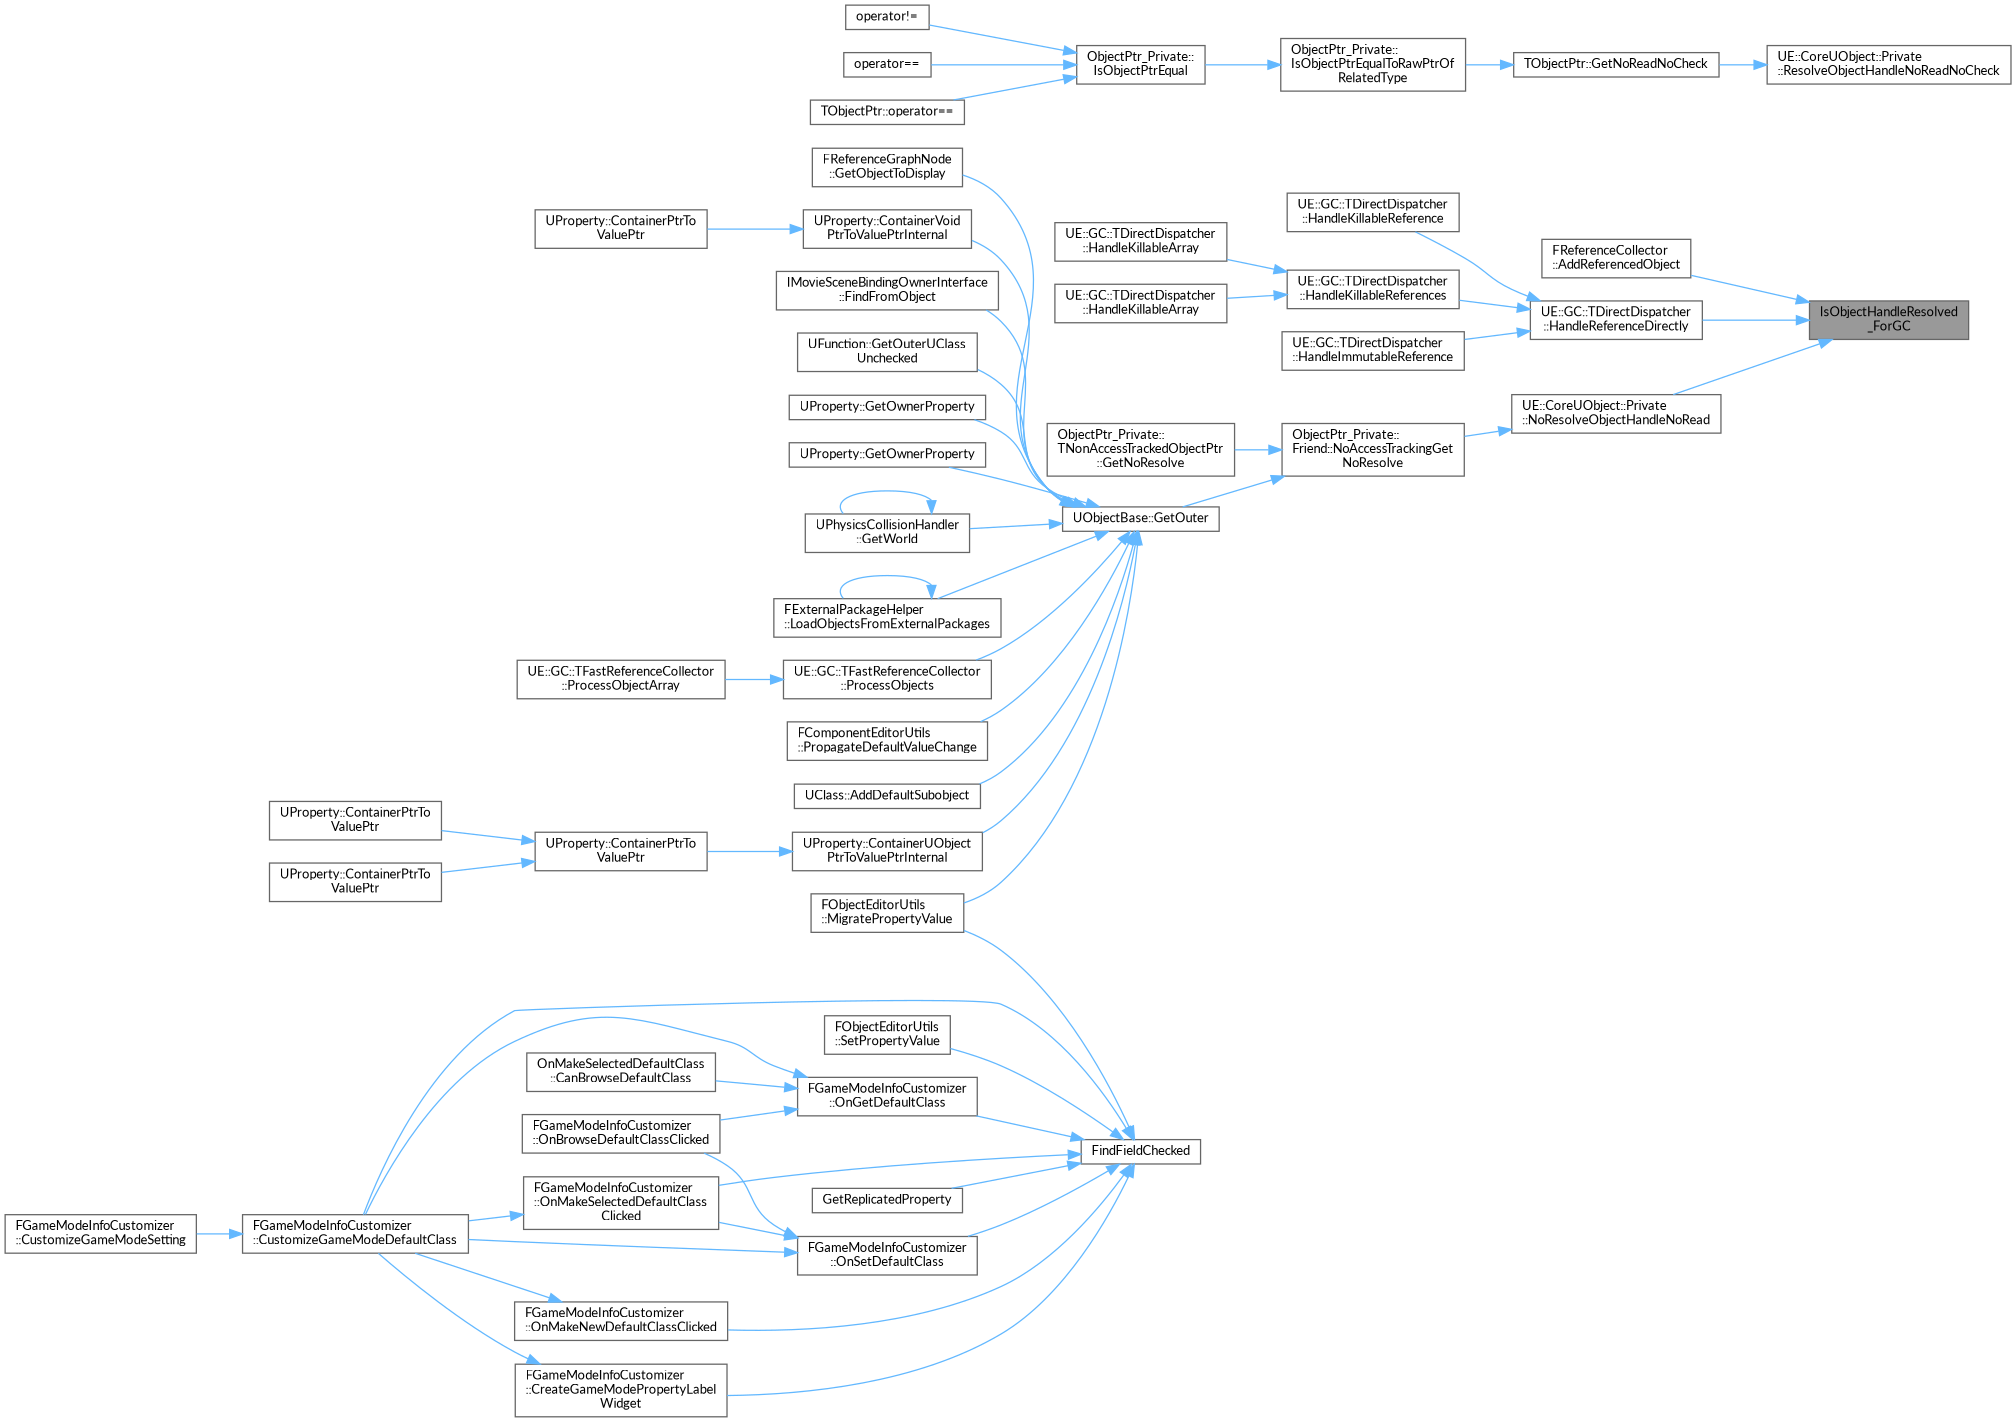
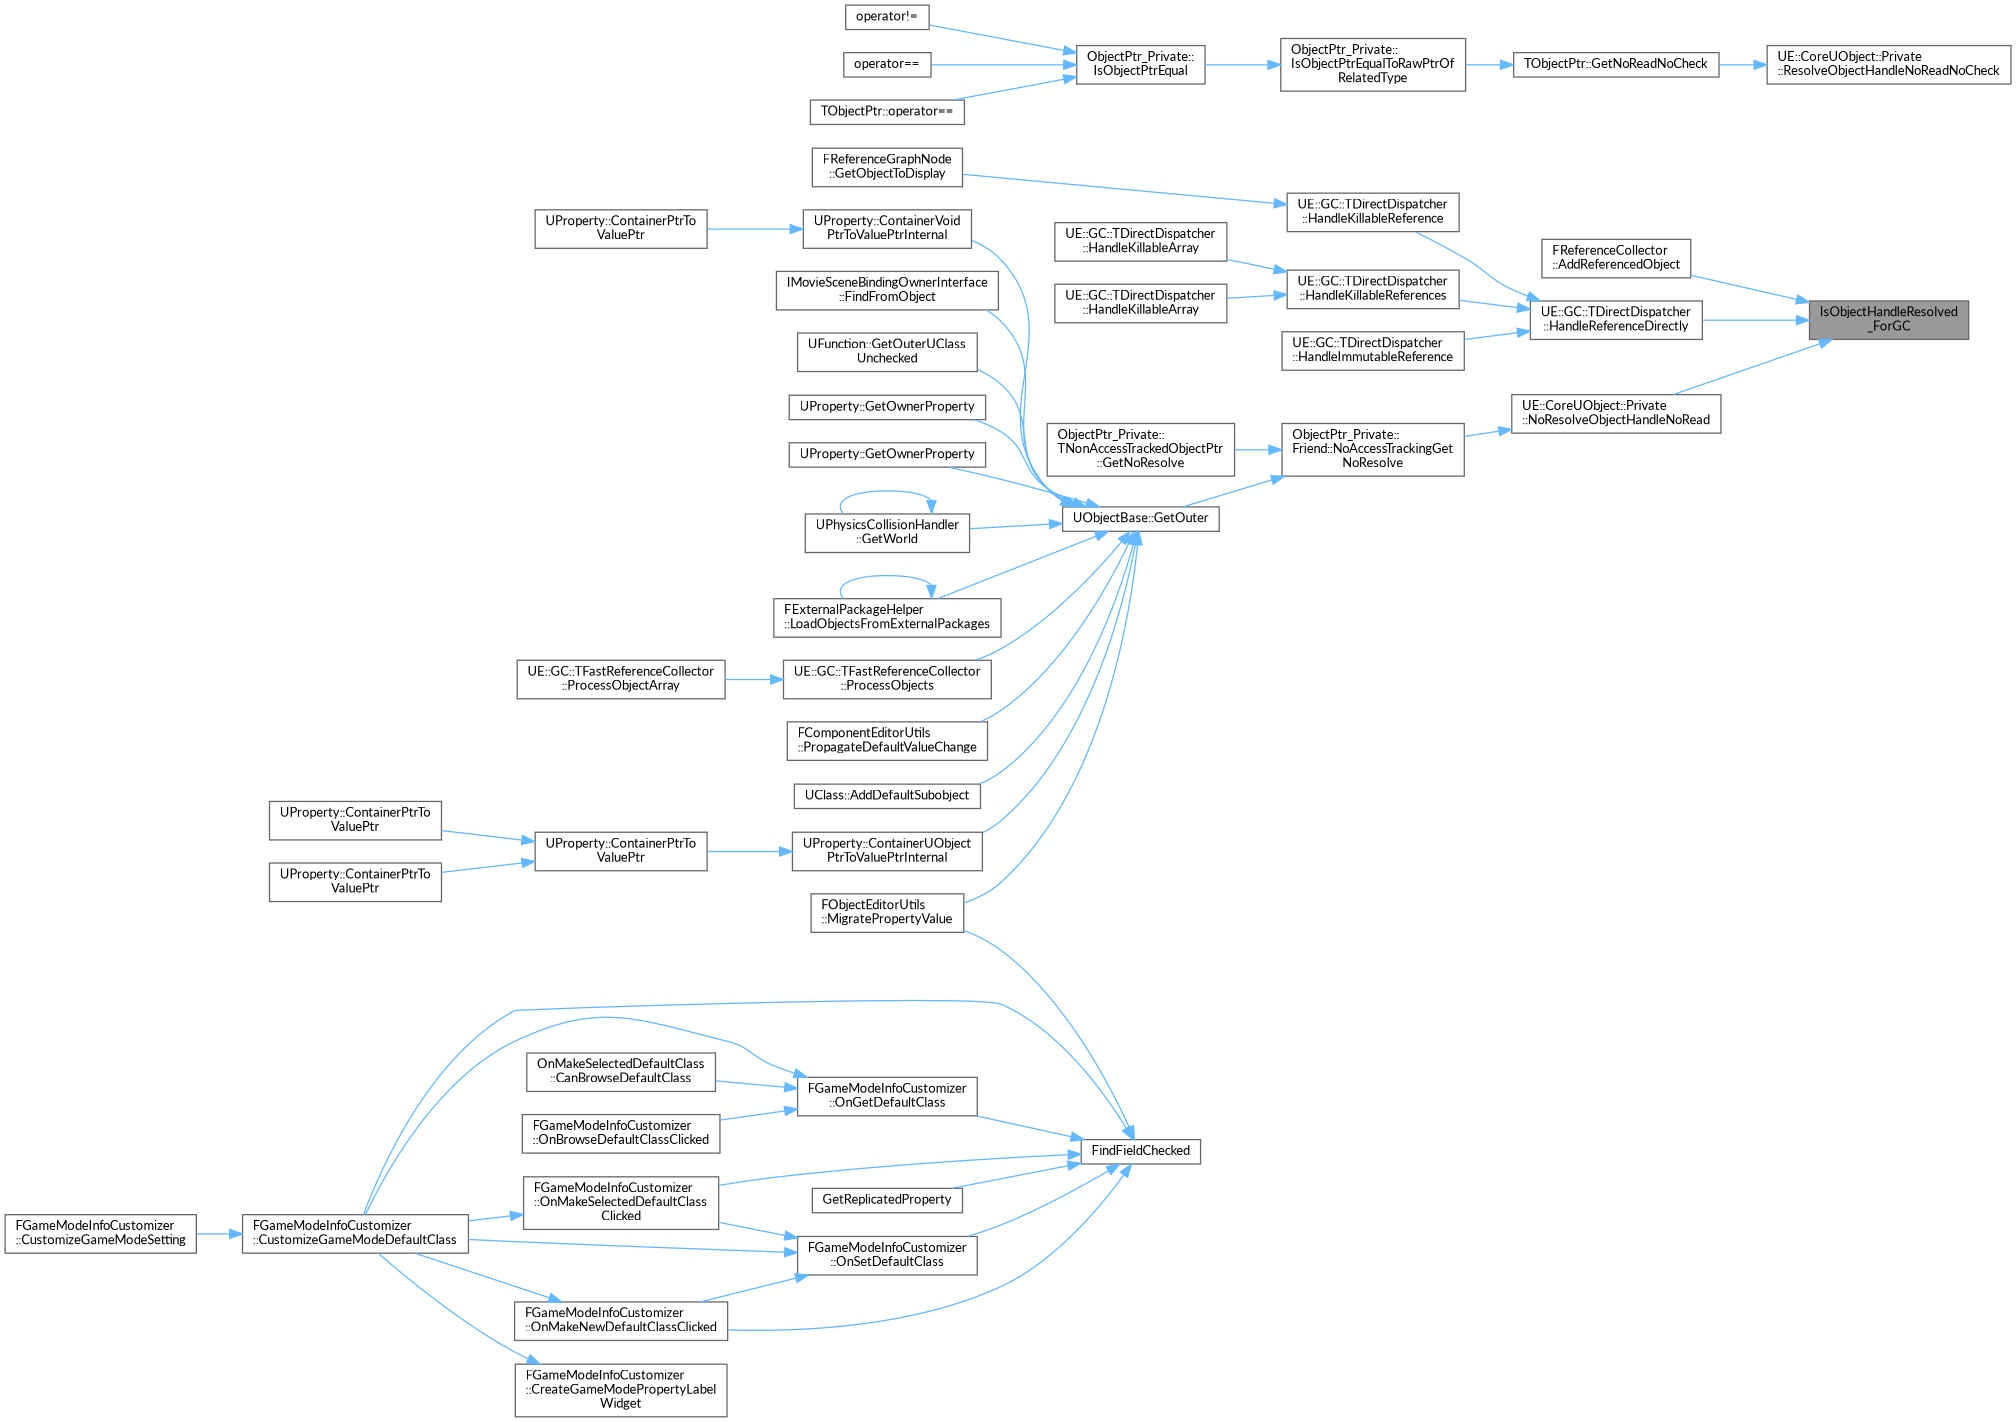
(1032, 293) -> (1118, 189)
(887, 1035) -> none
(748, 1190) -> (748, 1290)
(966, 1352) -> none
